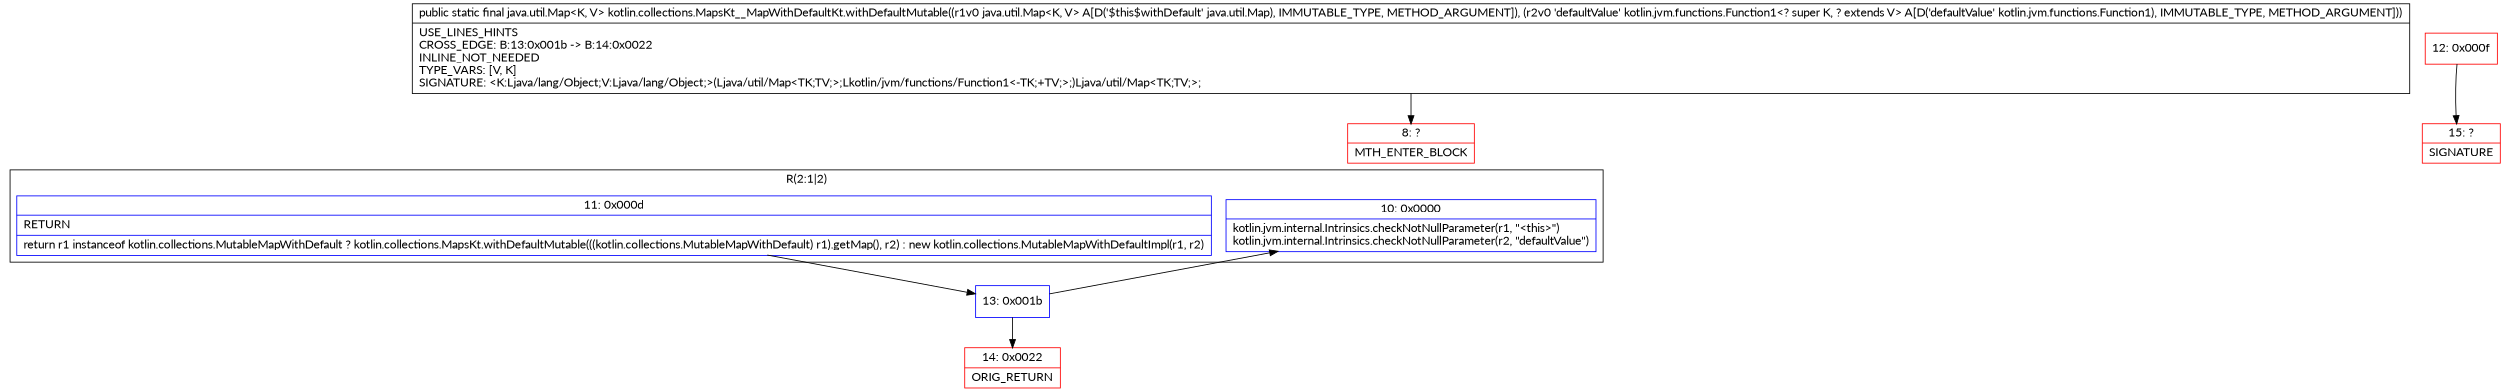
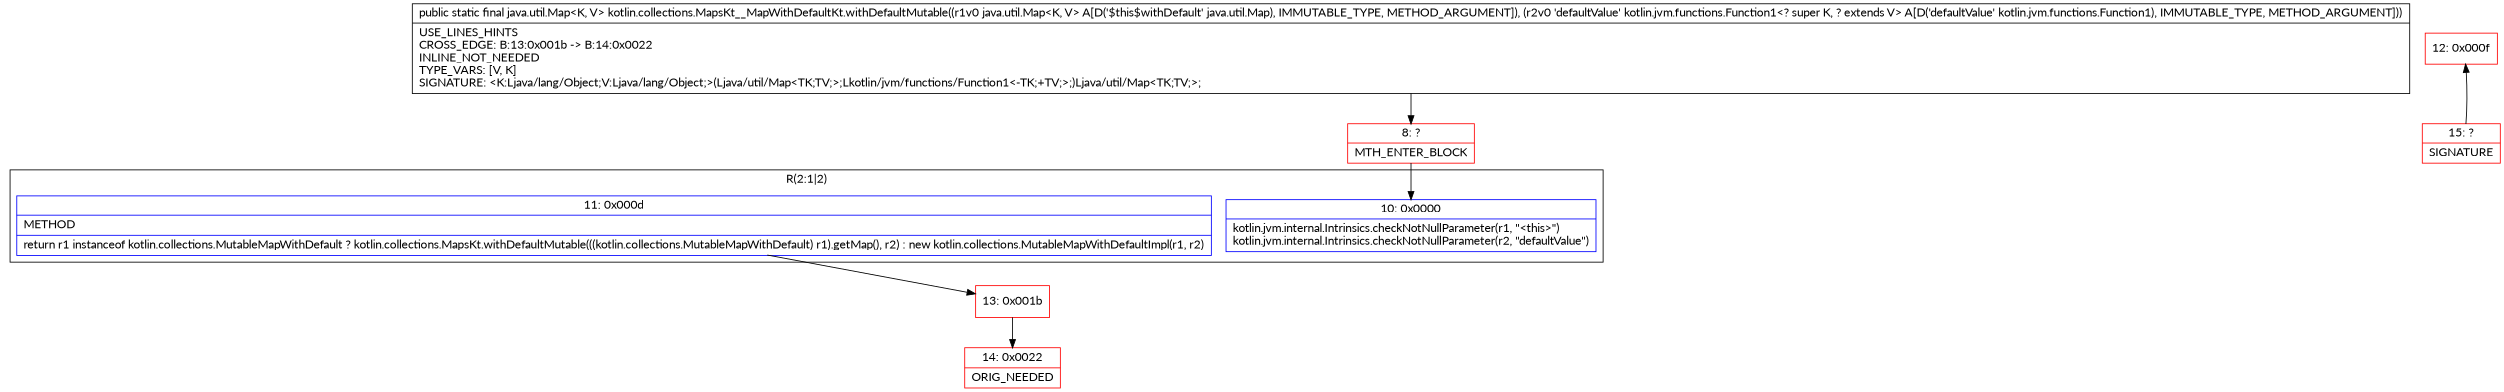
(2456, 90) -> (2467, 98)
(47, 225) -> (49, 225)
(1160, 273) -> (1411, 177)
(1013, 302) -> (1013, 302)
(1012, 378) -> (1013, 378)
